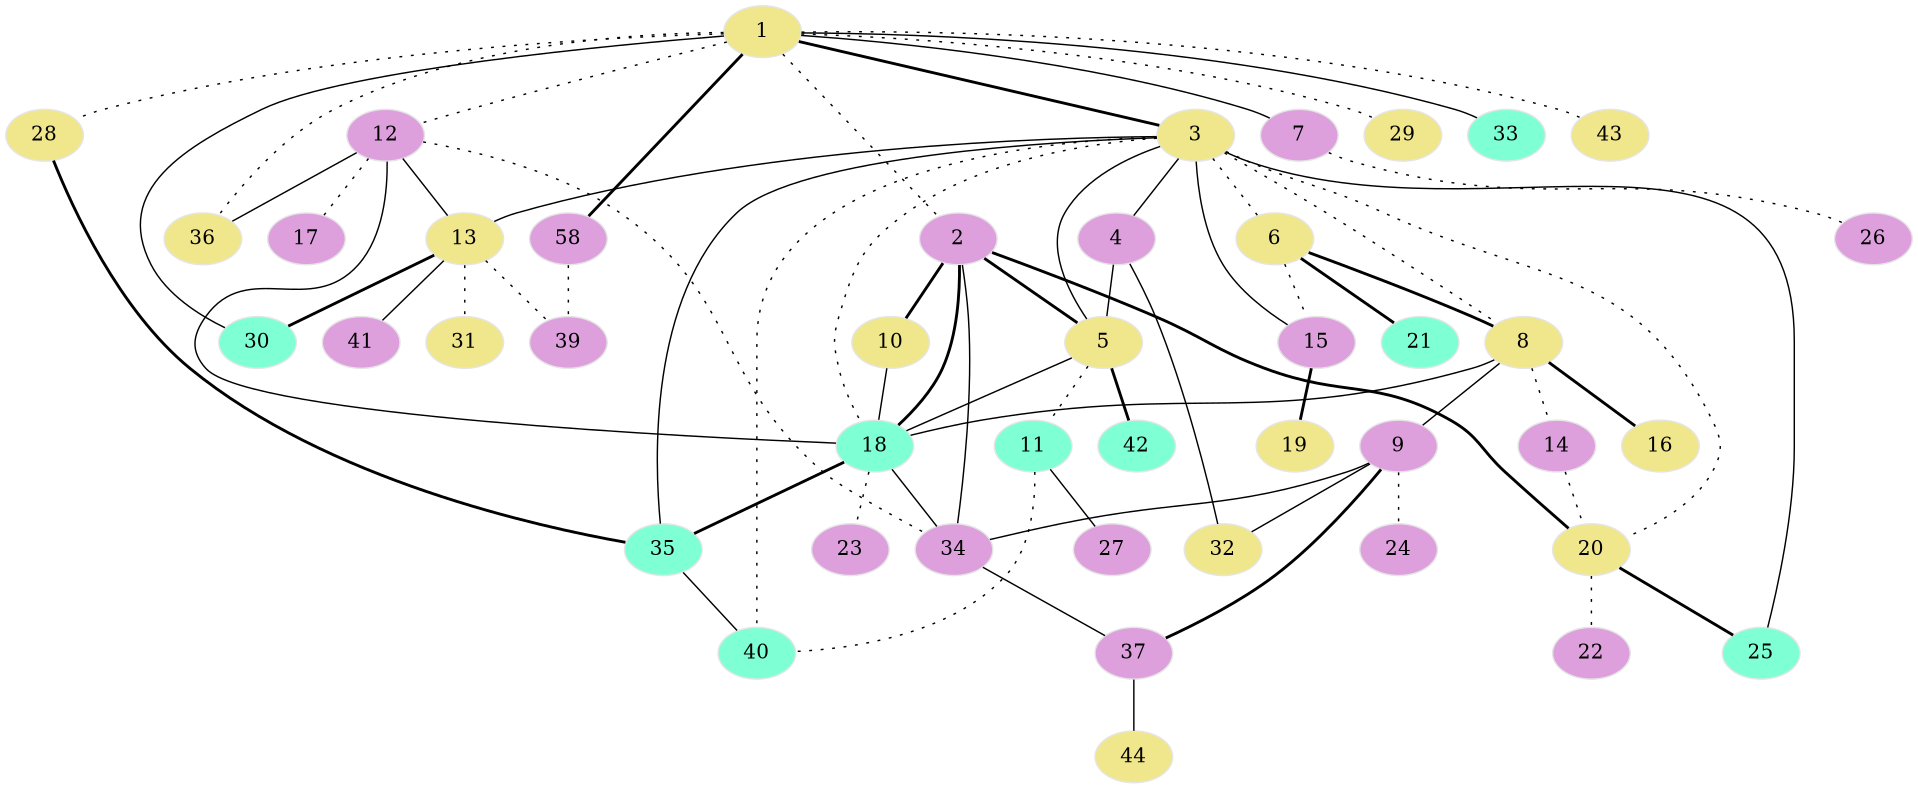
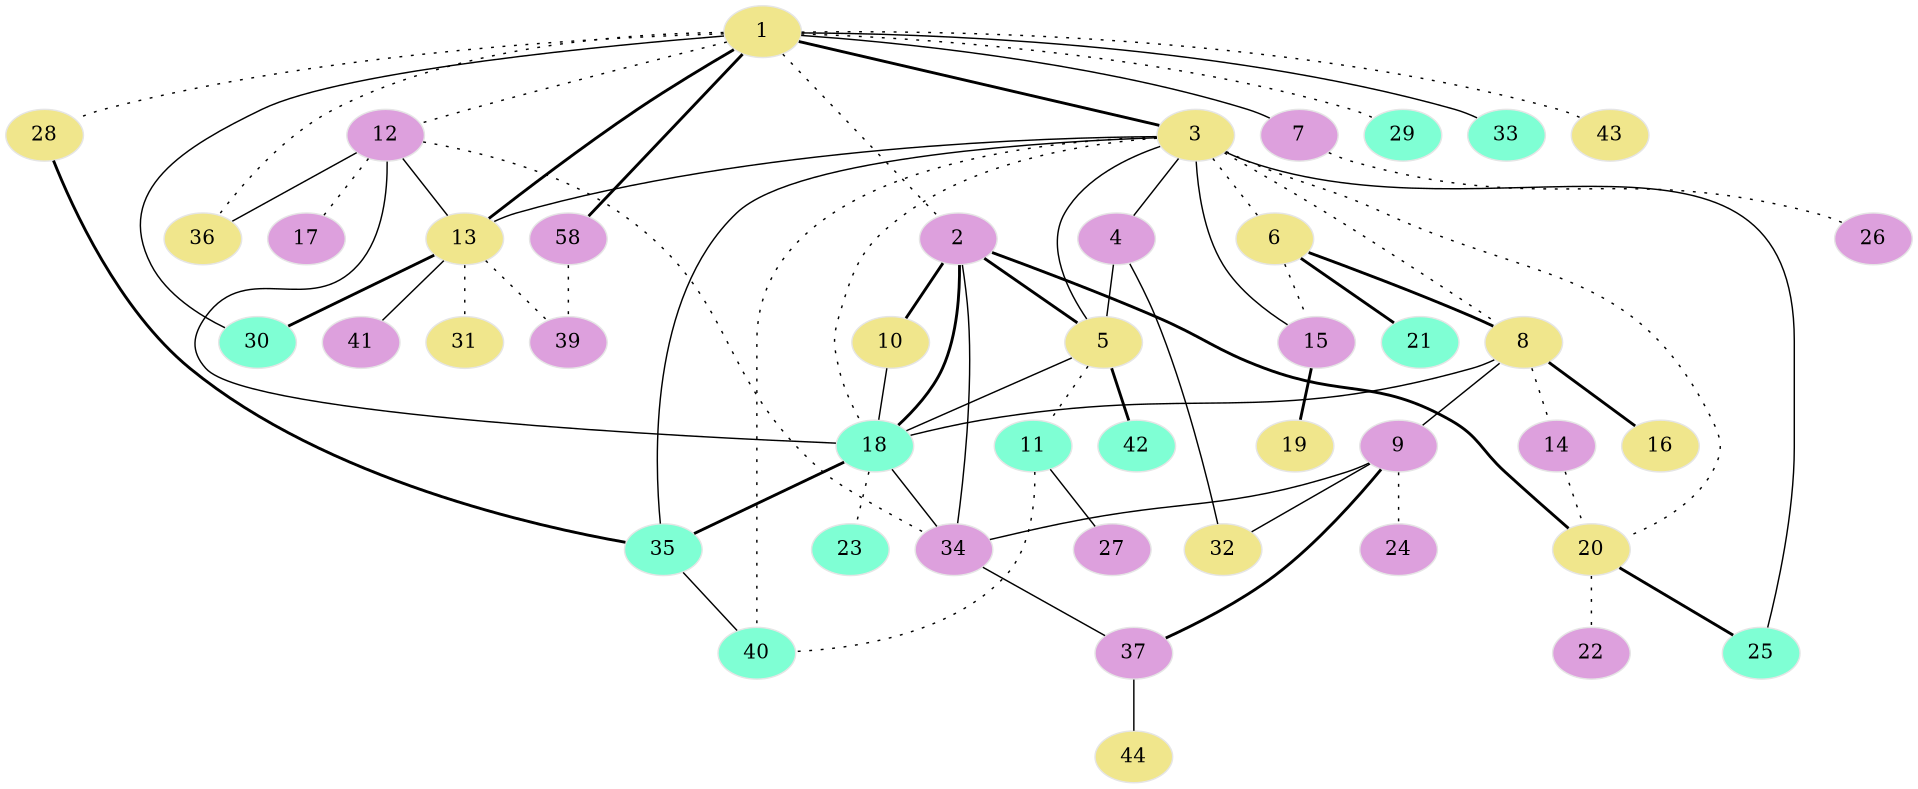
none -> (608, 130)
(1403, 135) -> (1403, 135)
(850, 550) -> (850, 550)
